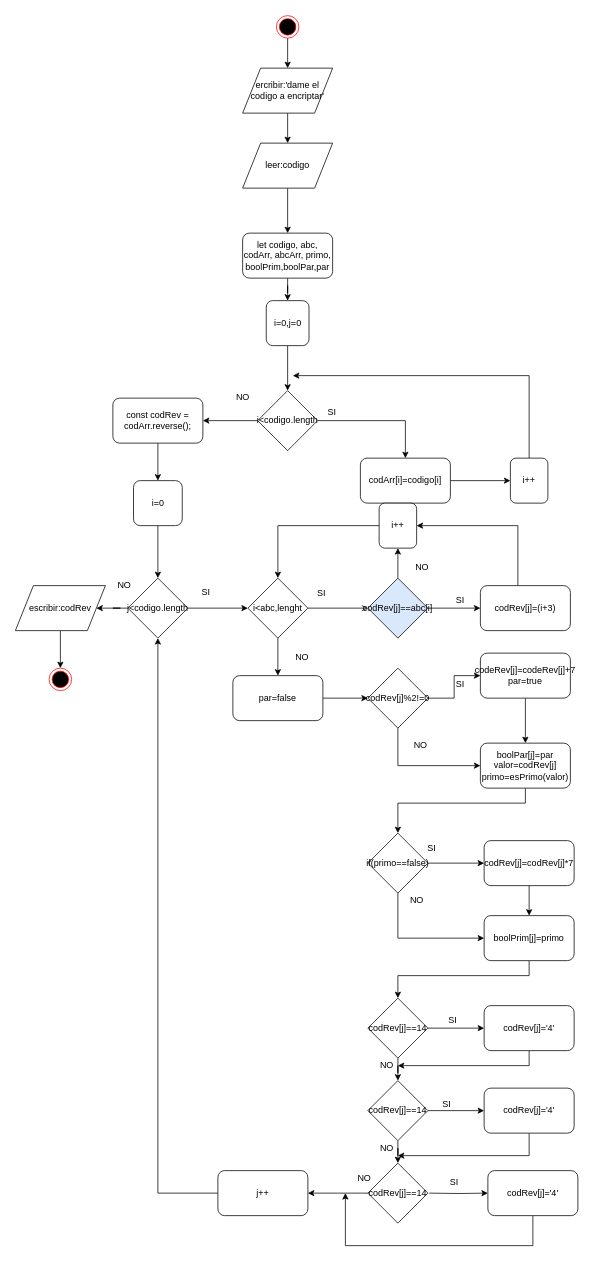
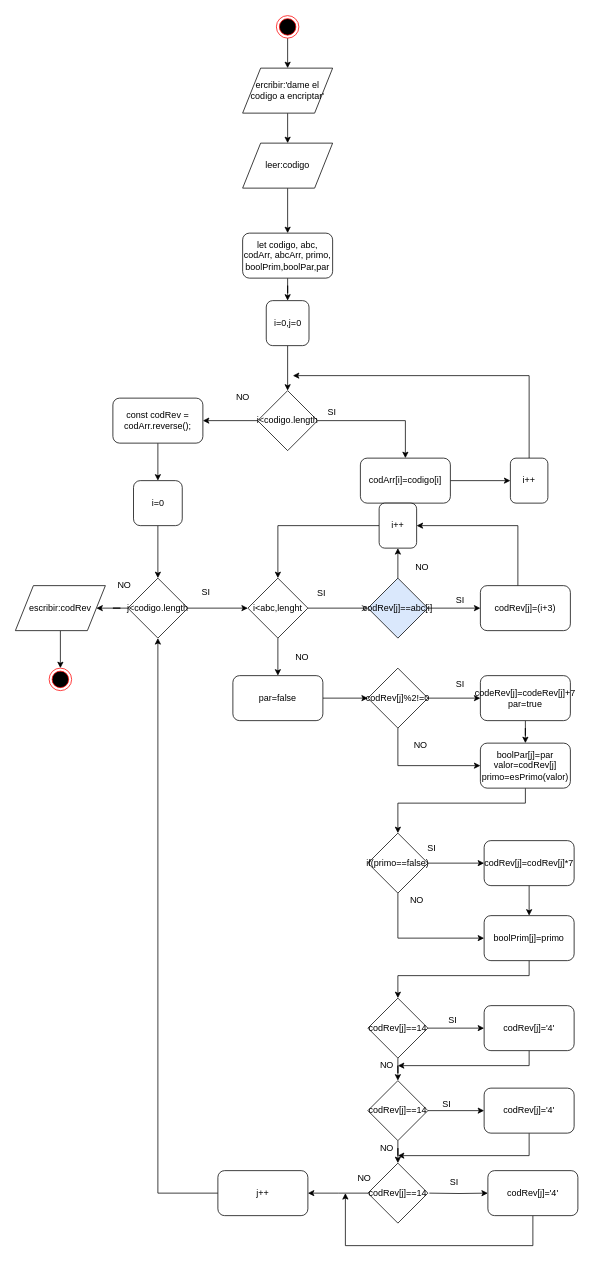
(525, 675) -> (525, 698)
